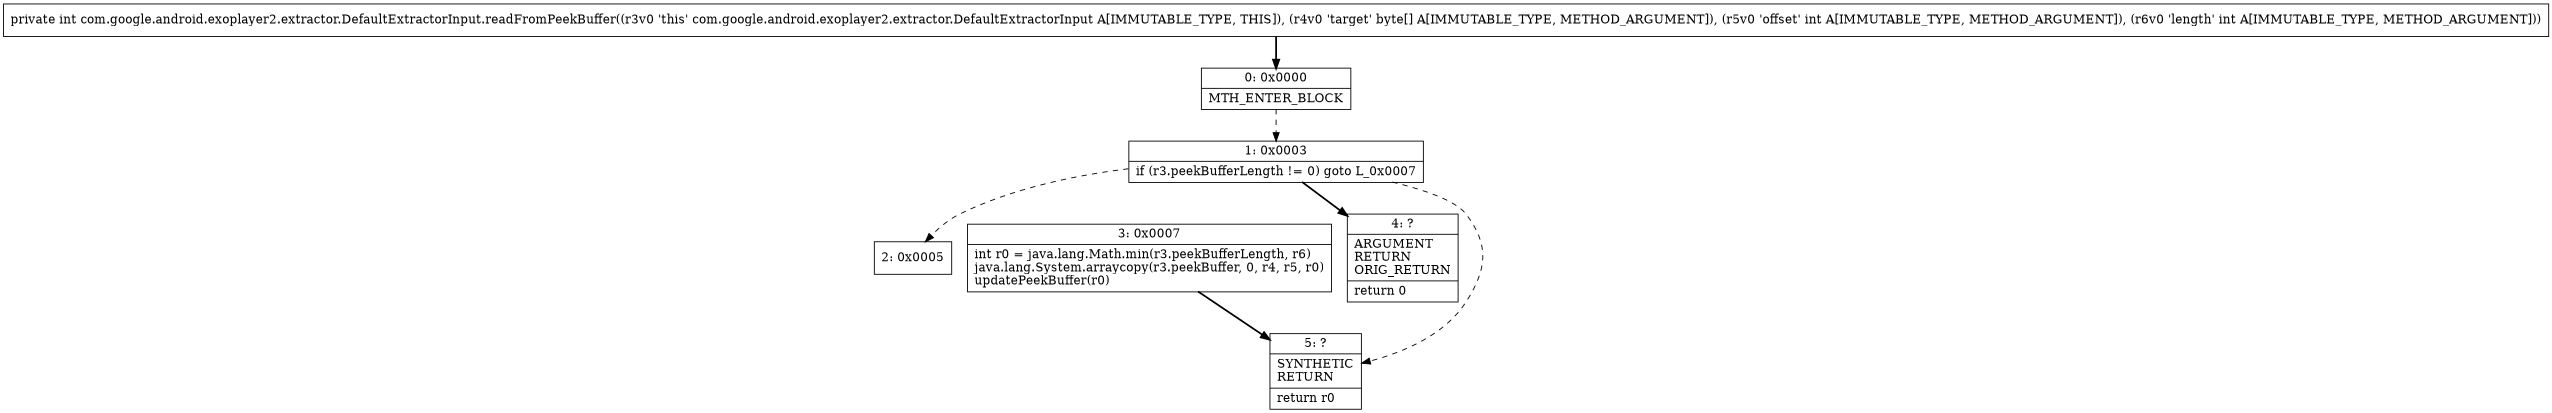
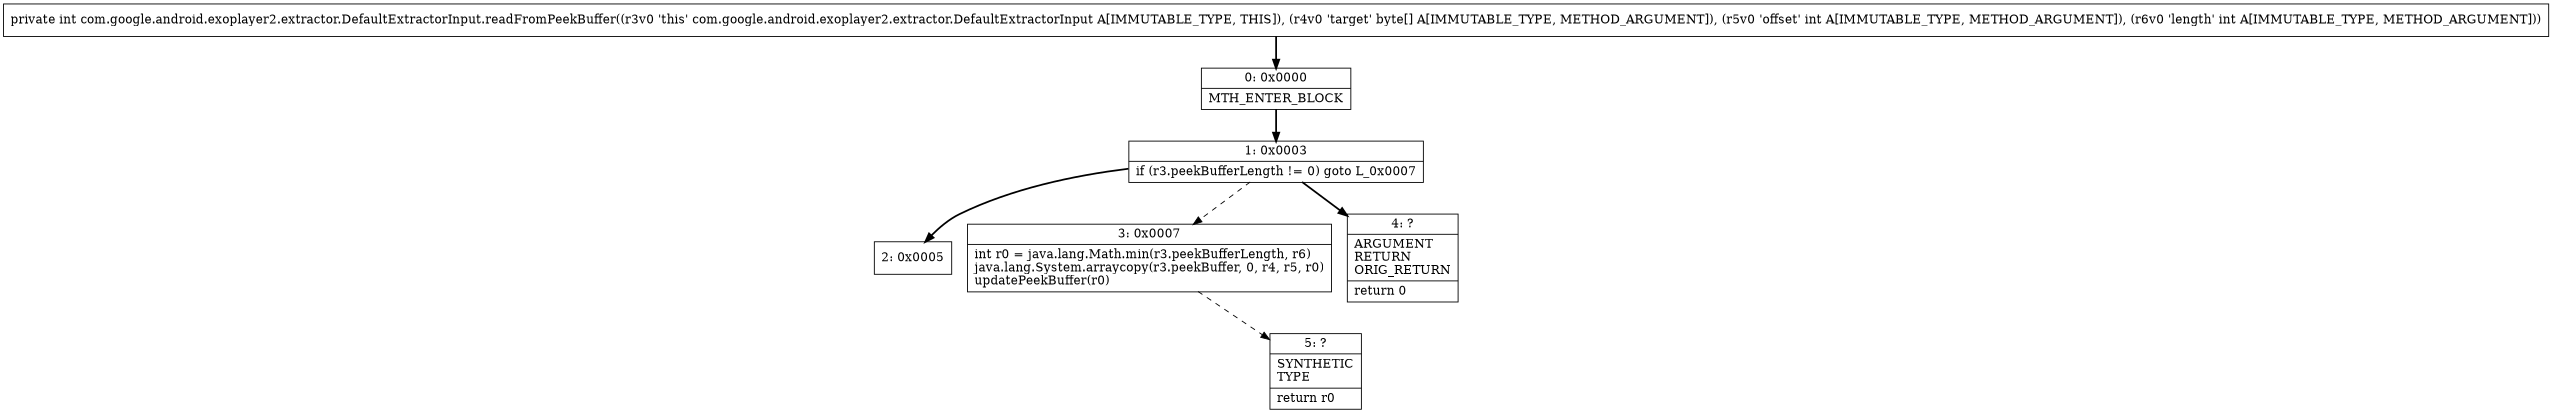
(1276, 121) -> (1276, 121)
(1025, 189) -> (1025, 189)
(1480, 274) -> (1225, 201)
(1230, 313) -> (1230, 313)
(1306, 377) -> (1294, 377)
